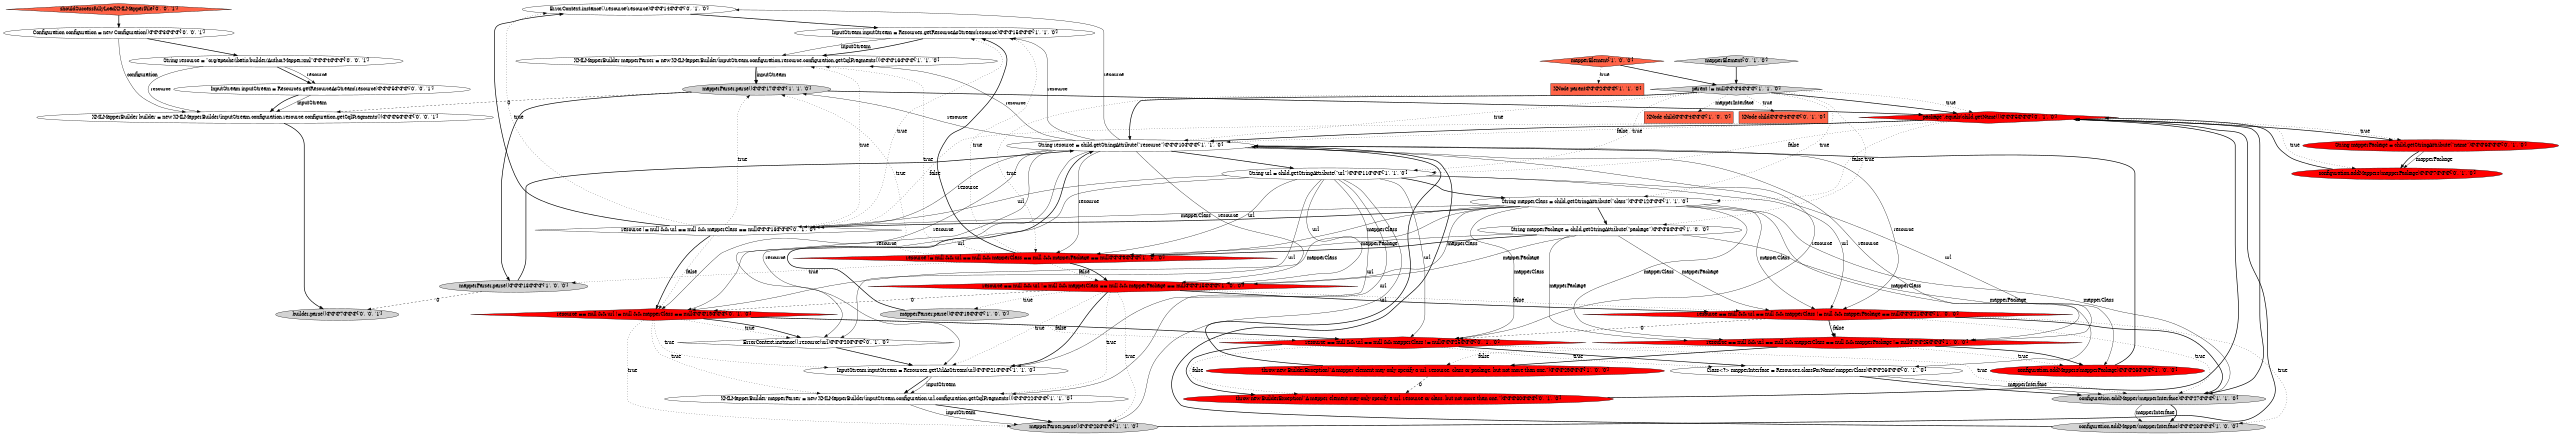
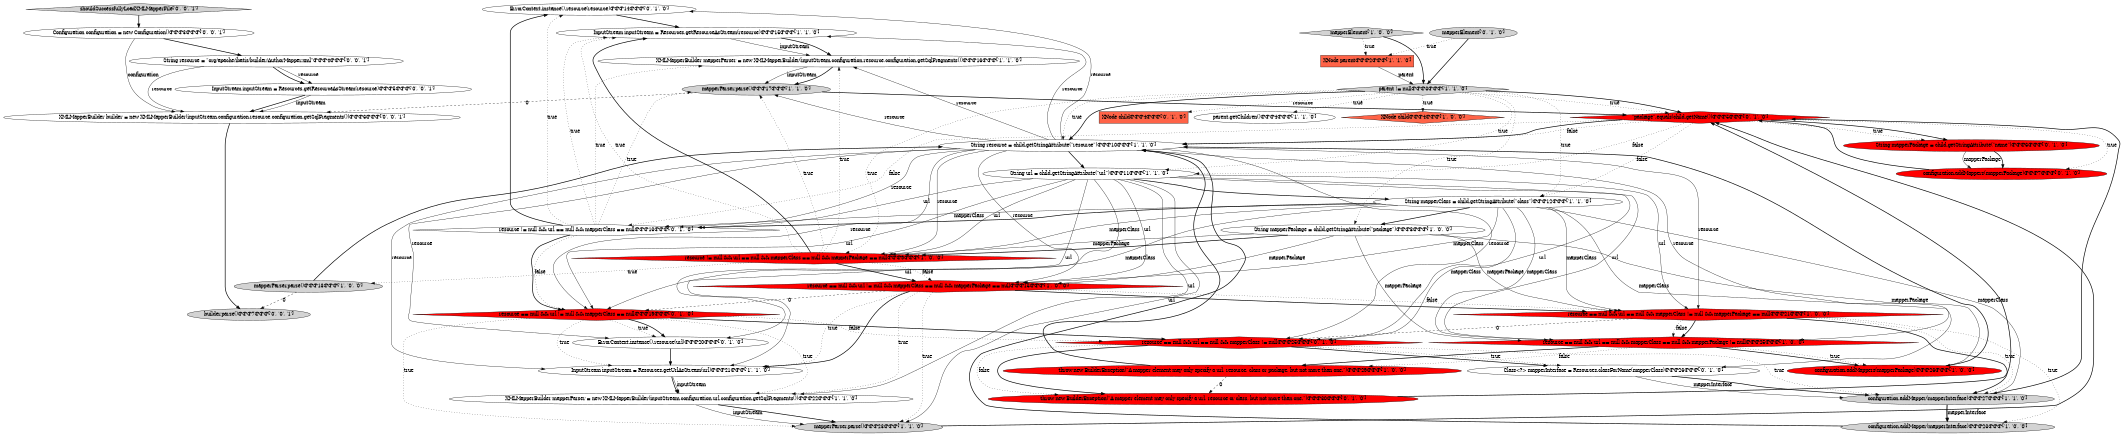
(119, 9) -> (139, 9)
none -> (1423, 46)
(1602, 61) -> (1361, 33)
(1736, 61) -> (1473, 33)
none -> (1394, 75)
(1735, 103) -> (1428, 103)
(1767, 103) -> (1303, 103)
(523, 112) -> none
none -> (1265, 117)
(1689, 117) -> (1423, 117)
(954, 315) -> none
(816, 343) -> (670, 343)
